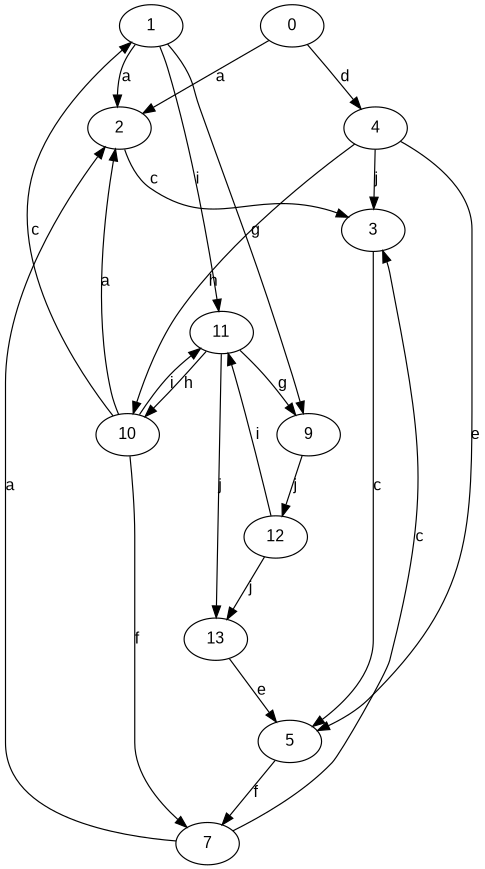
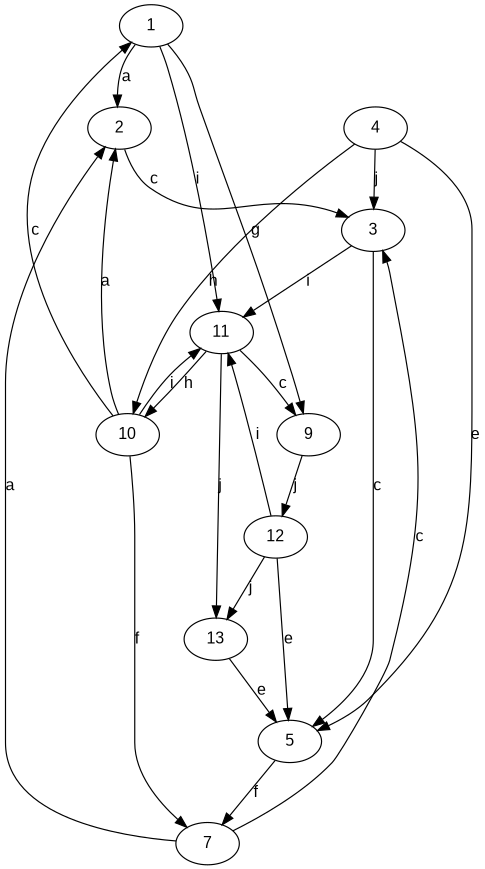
(292, 26) -> none
none -> (303, 278)
(283, 384) -> (283, 384)
none -> (282, 633)
